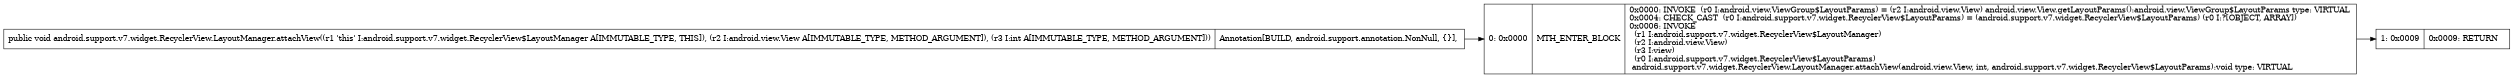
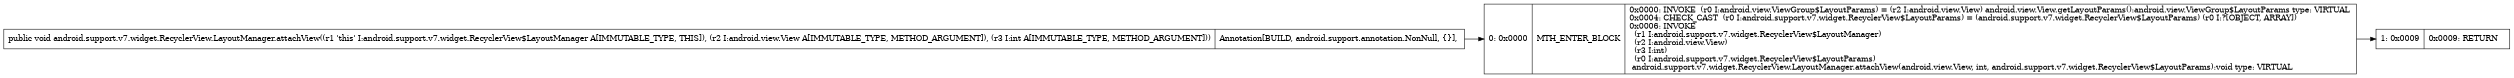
(1652, 51) -> (1648, 51)
